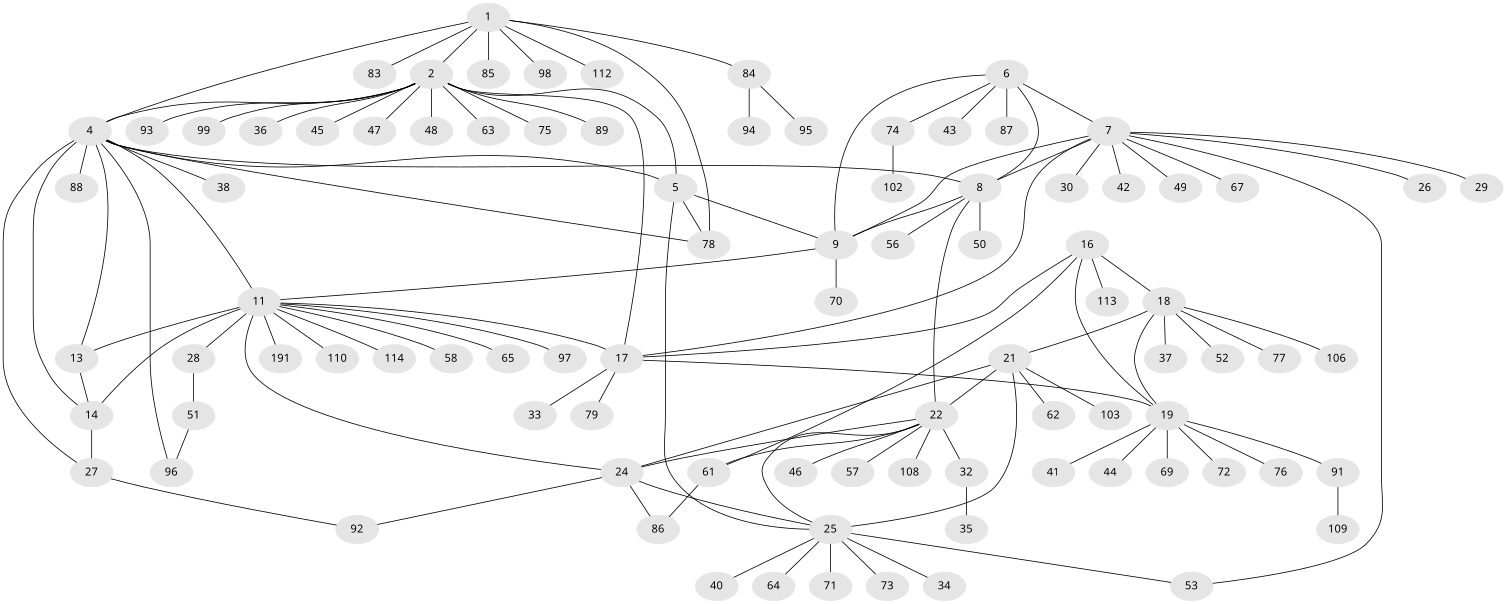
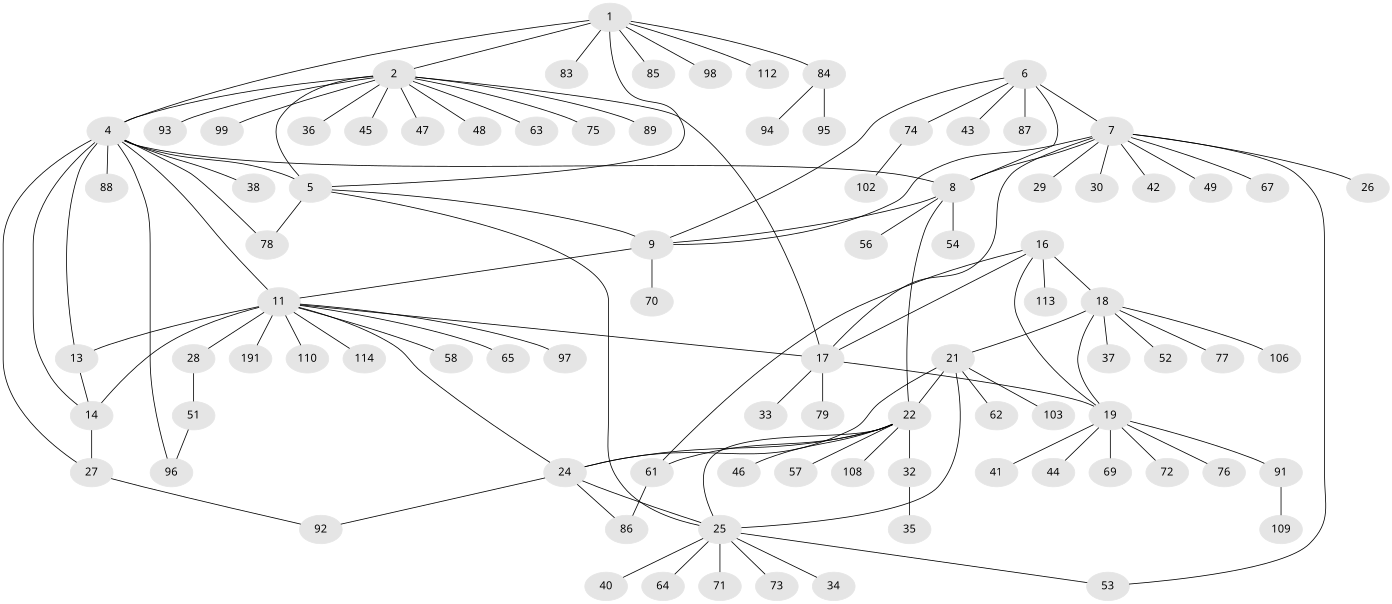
(658, 81) -> (559, 171)
(980, 245) -> (953, 245)
